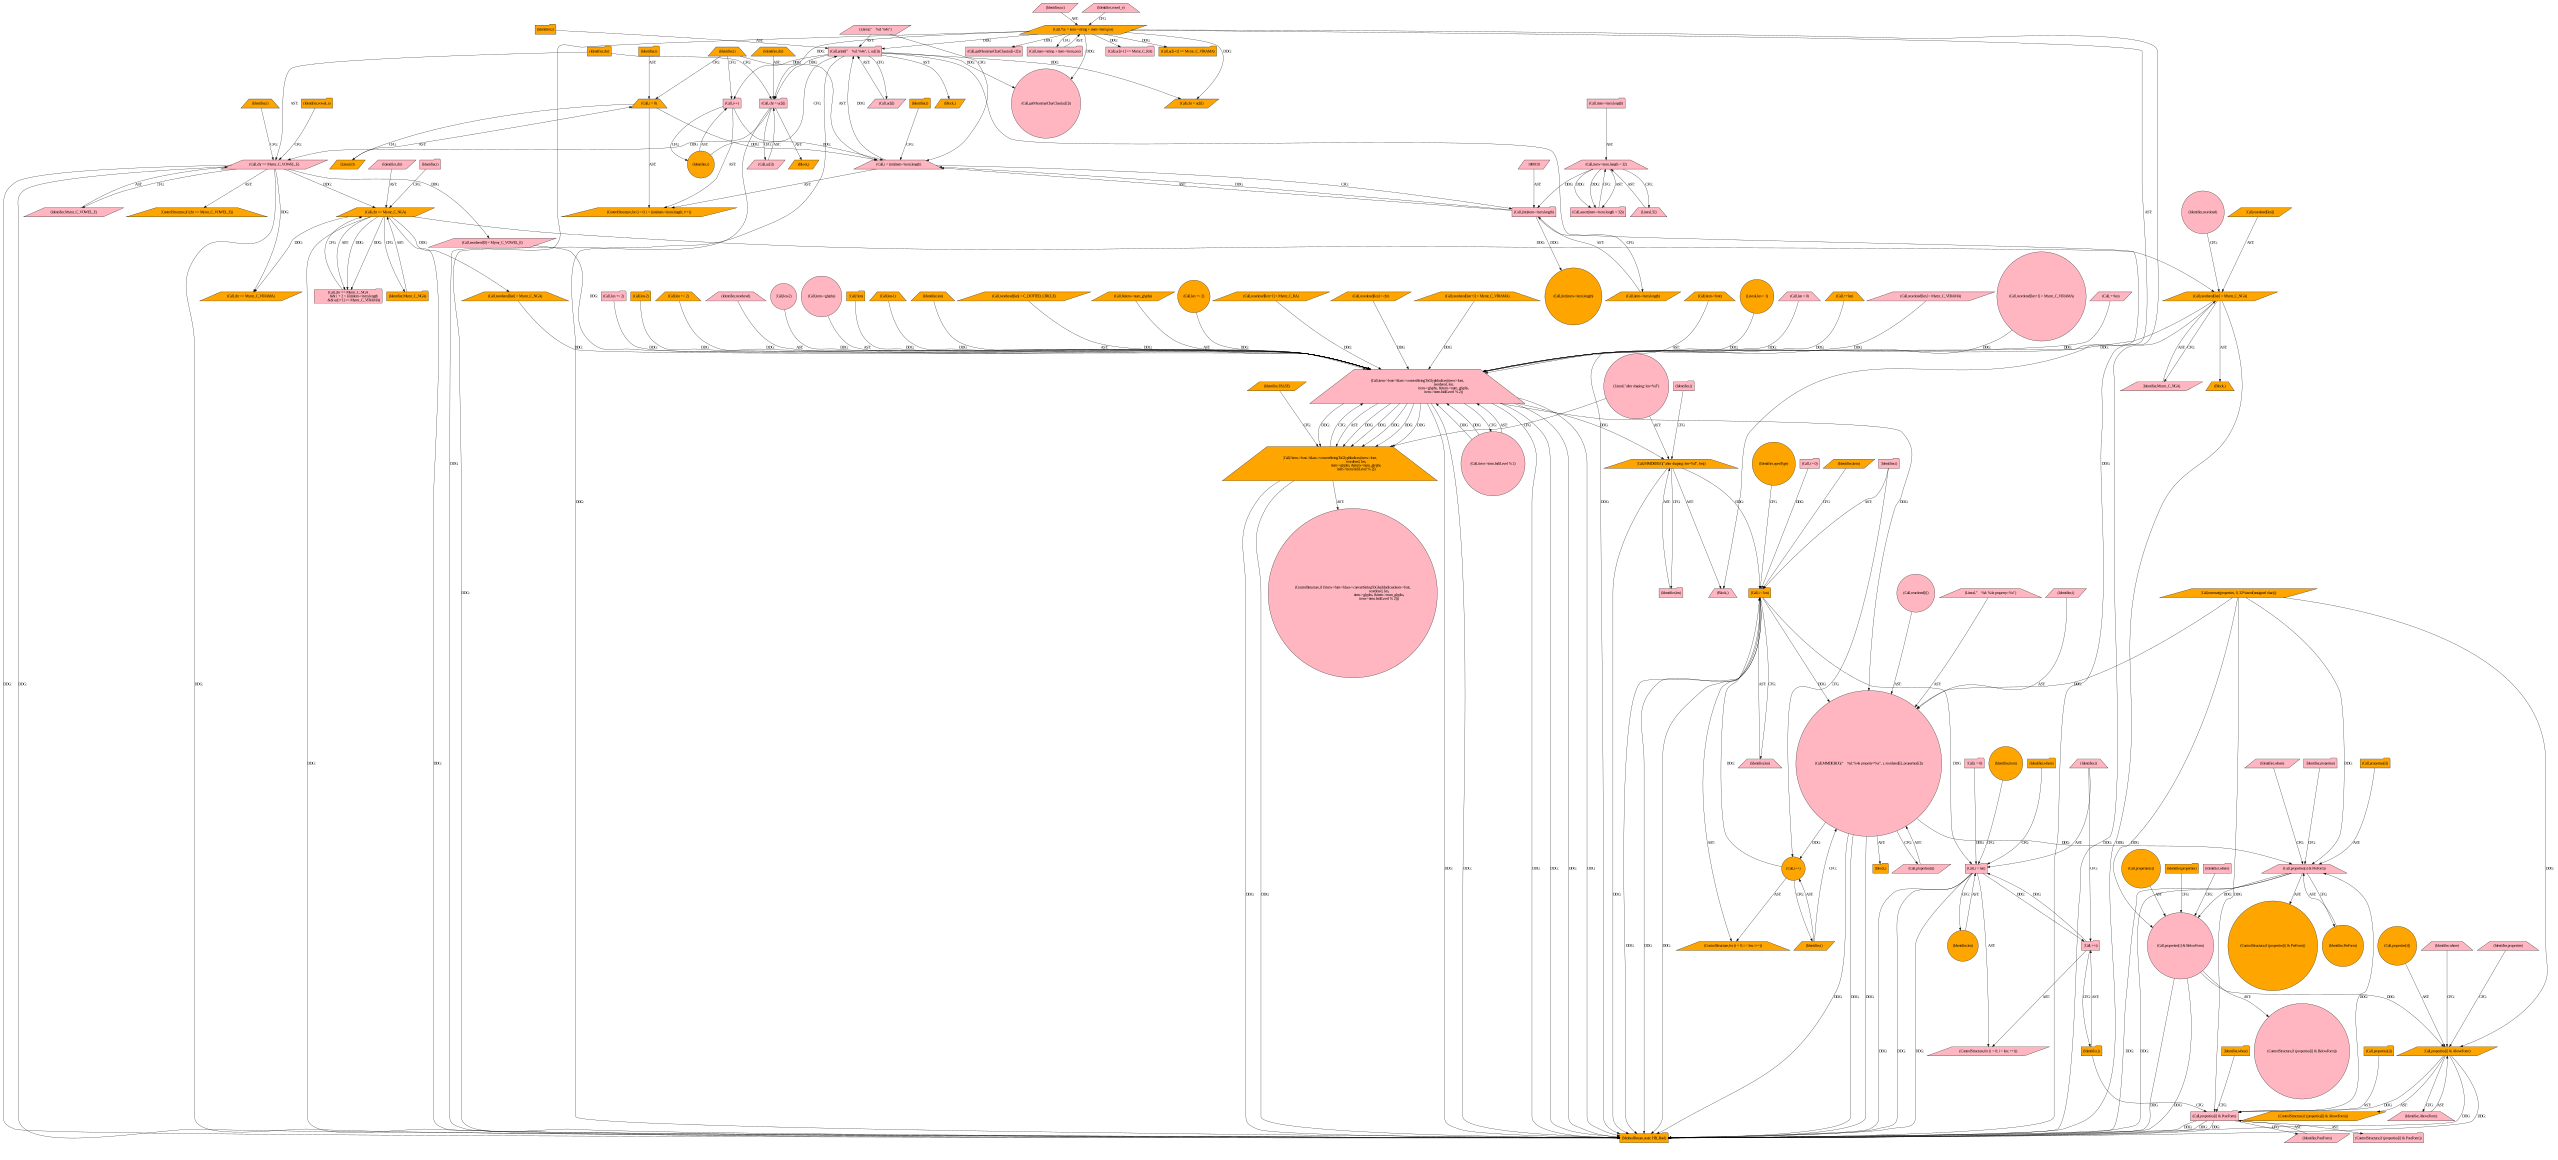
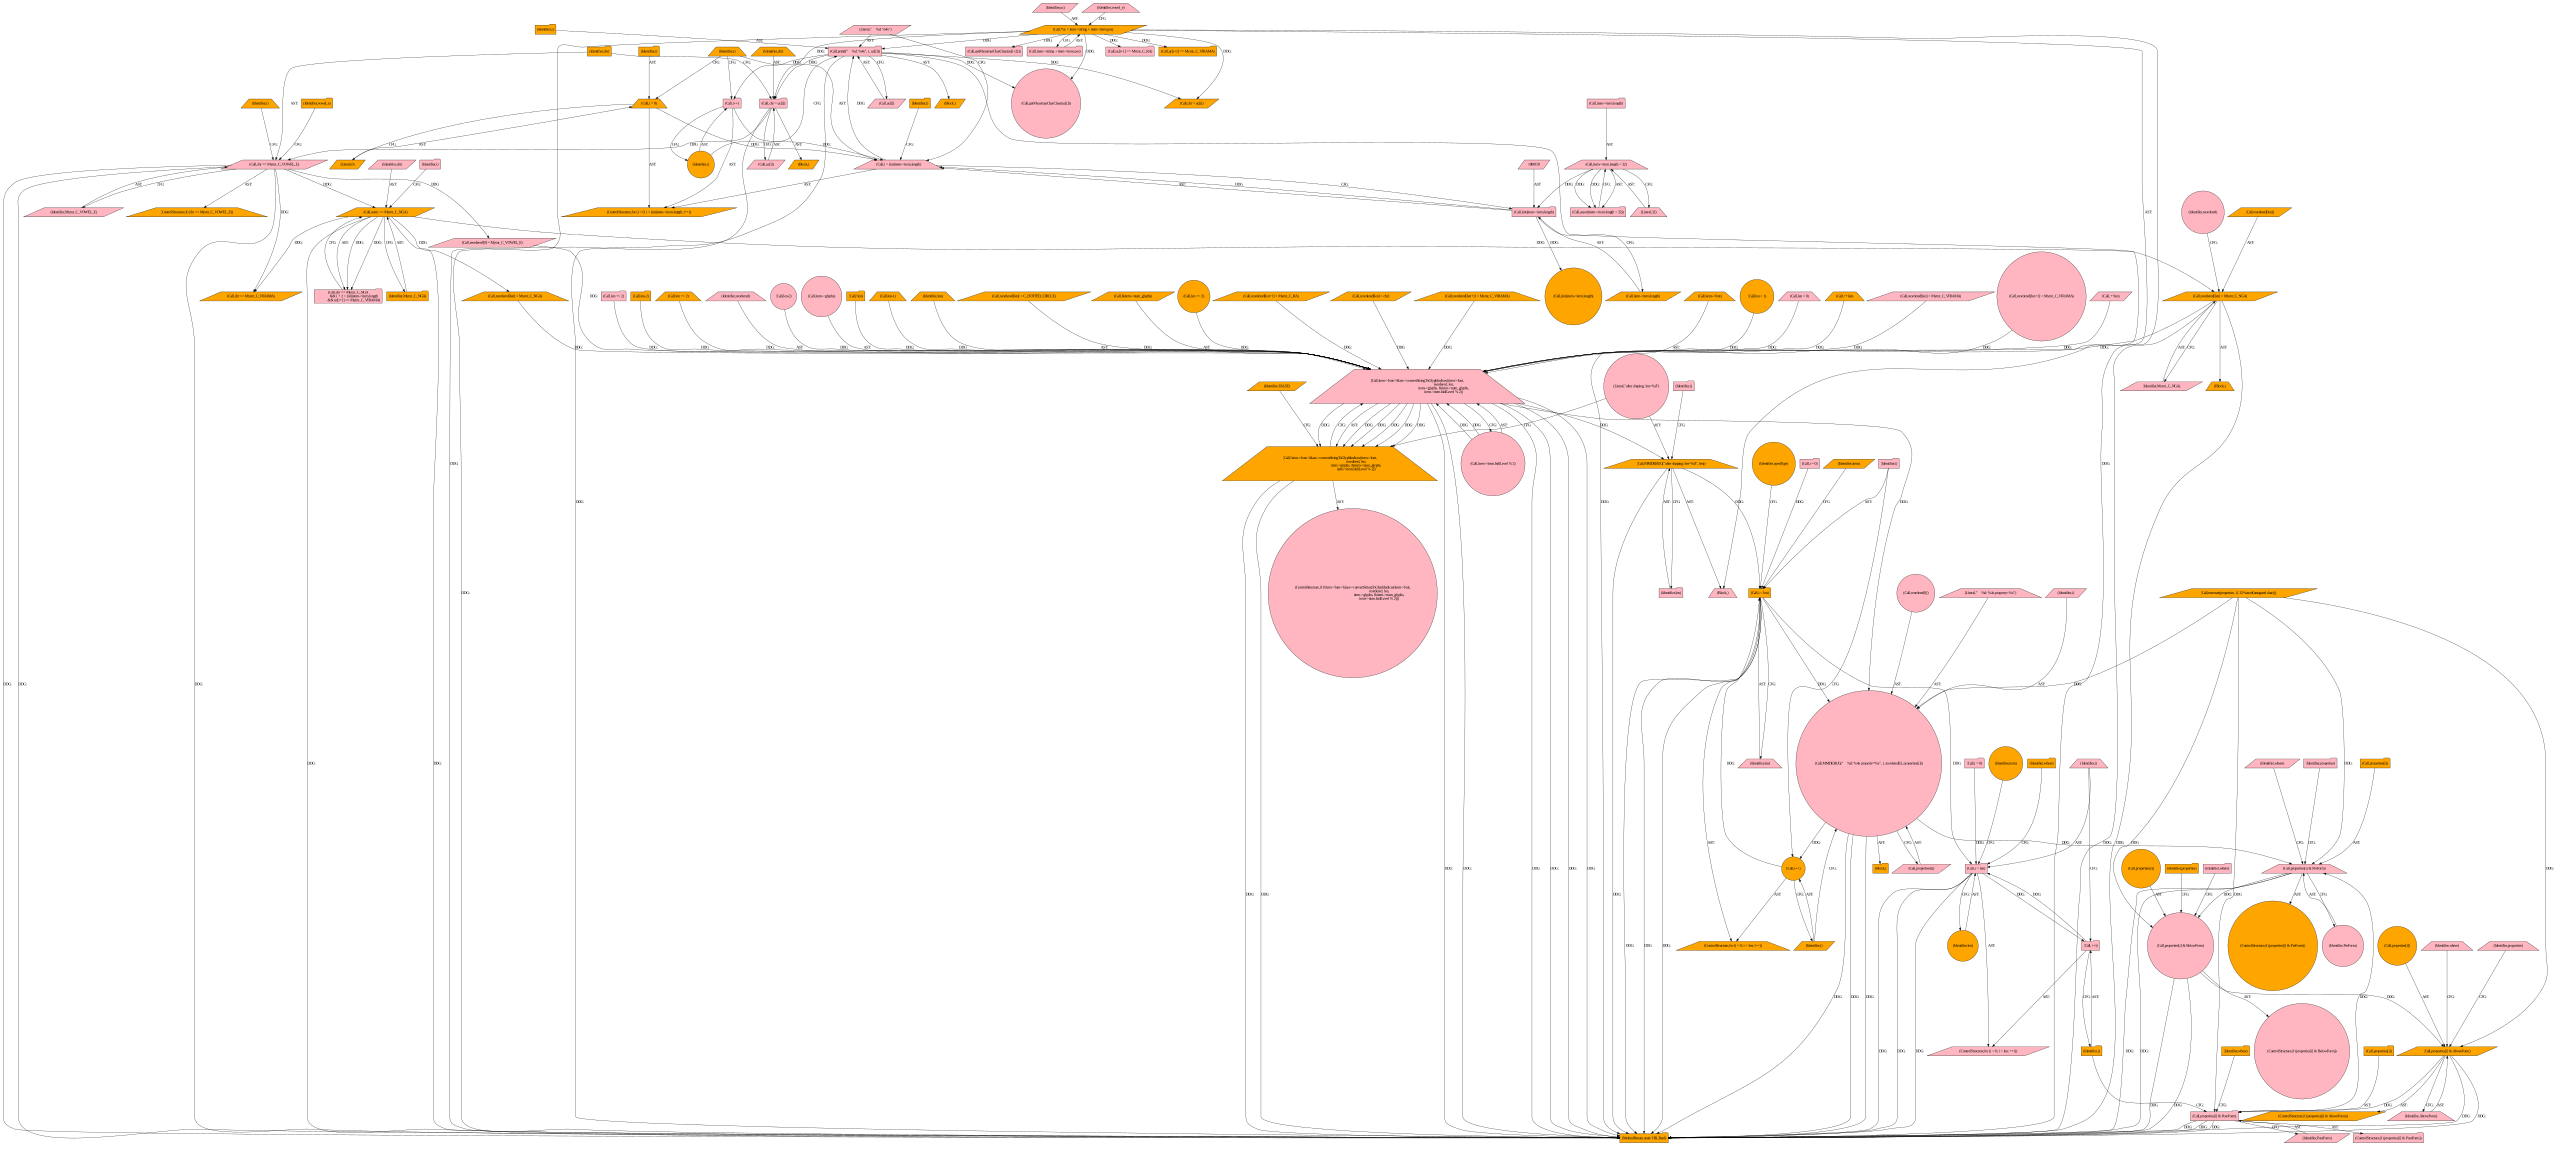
(385, 212) -> (385, 212)
(1757, 296) -> (1757, 296)
(2343, 946) -> (2343, 946)
